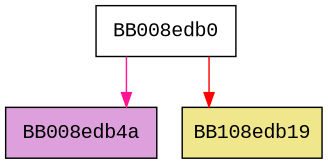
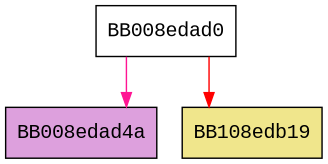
(166, 31) -> (166, 31)
(81, 133) -> (81, 133)
